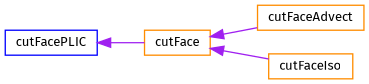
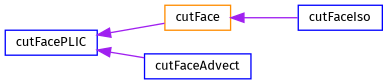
(311, 18) -> (198, 66)
(240, 31) -> (127, 55)
(311, 66) -> (340, 18)
